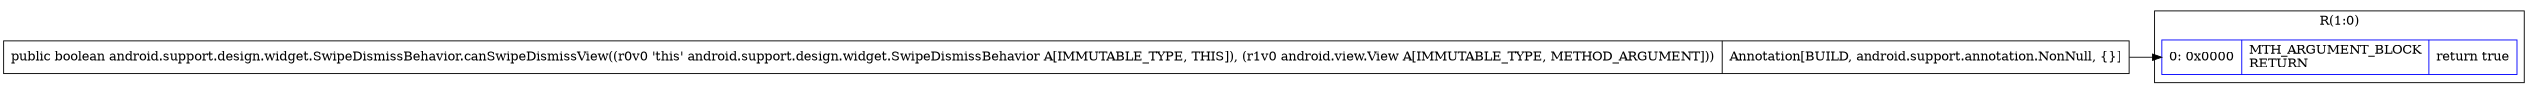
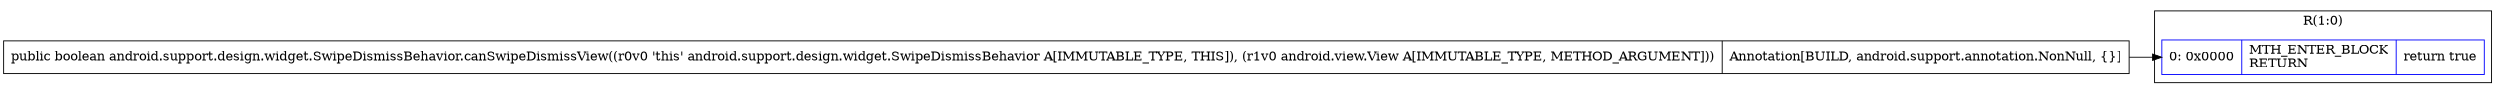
(2335, 50) -> (2319, 50)
